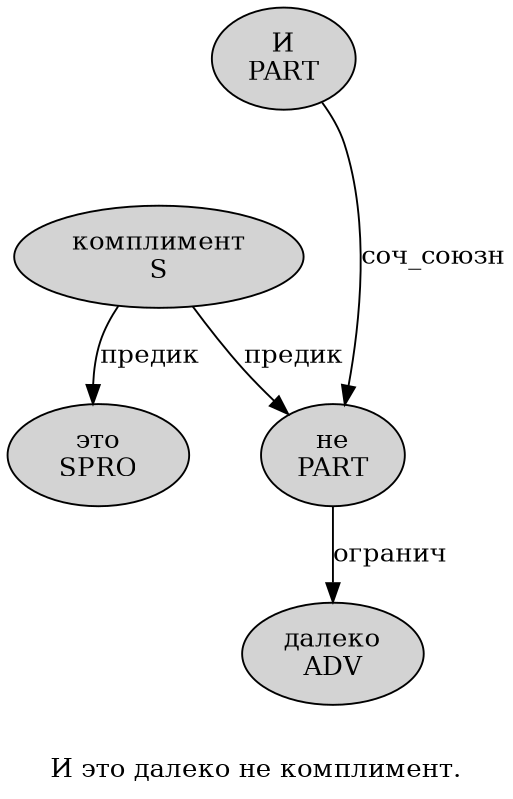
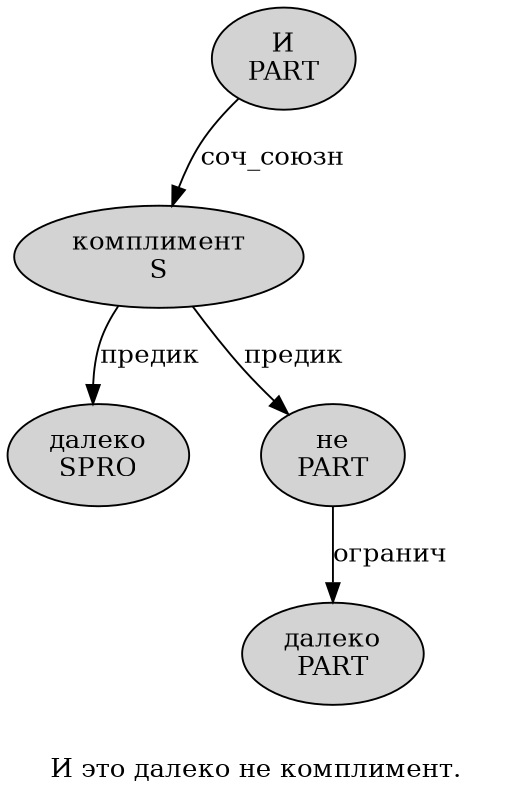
(360, 241) -> (203, 140)
(98, 455) -> (98, 455)
(333, 654) -> (333, 654)
